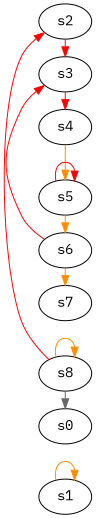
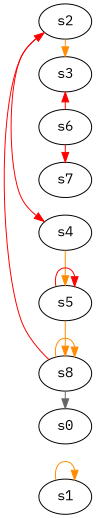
(65, 43) -> (65, 43)
(65, 96) -> (12, 142)
(65, 219) -> (65, 332)
(65, 272) -> (65, 149)
